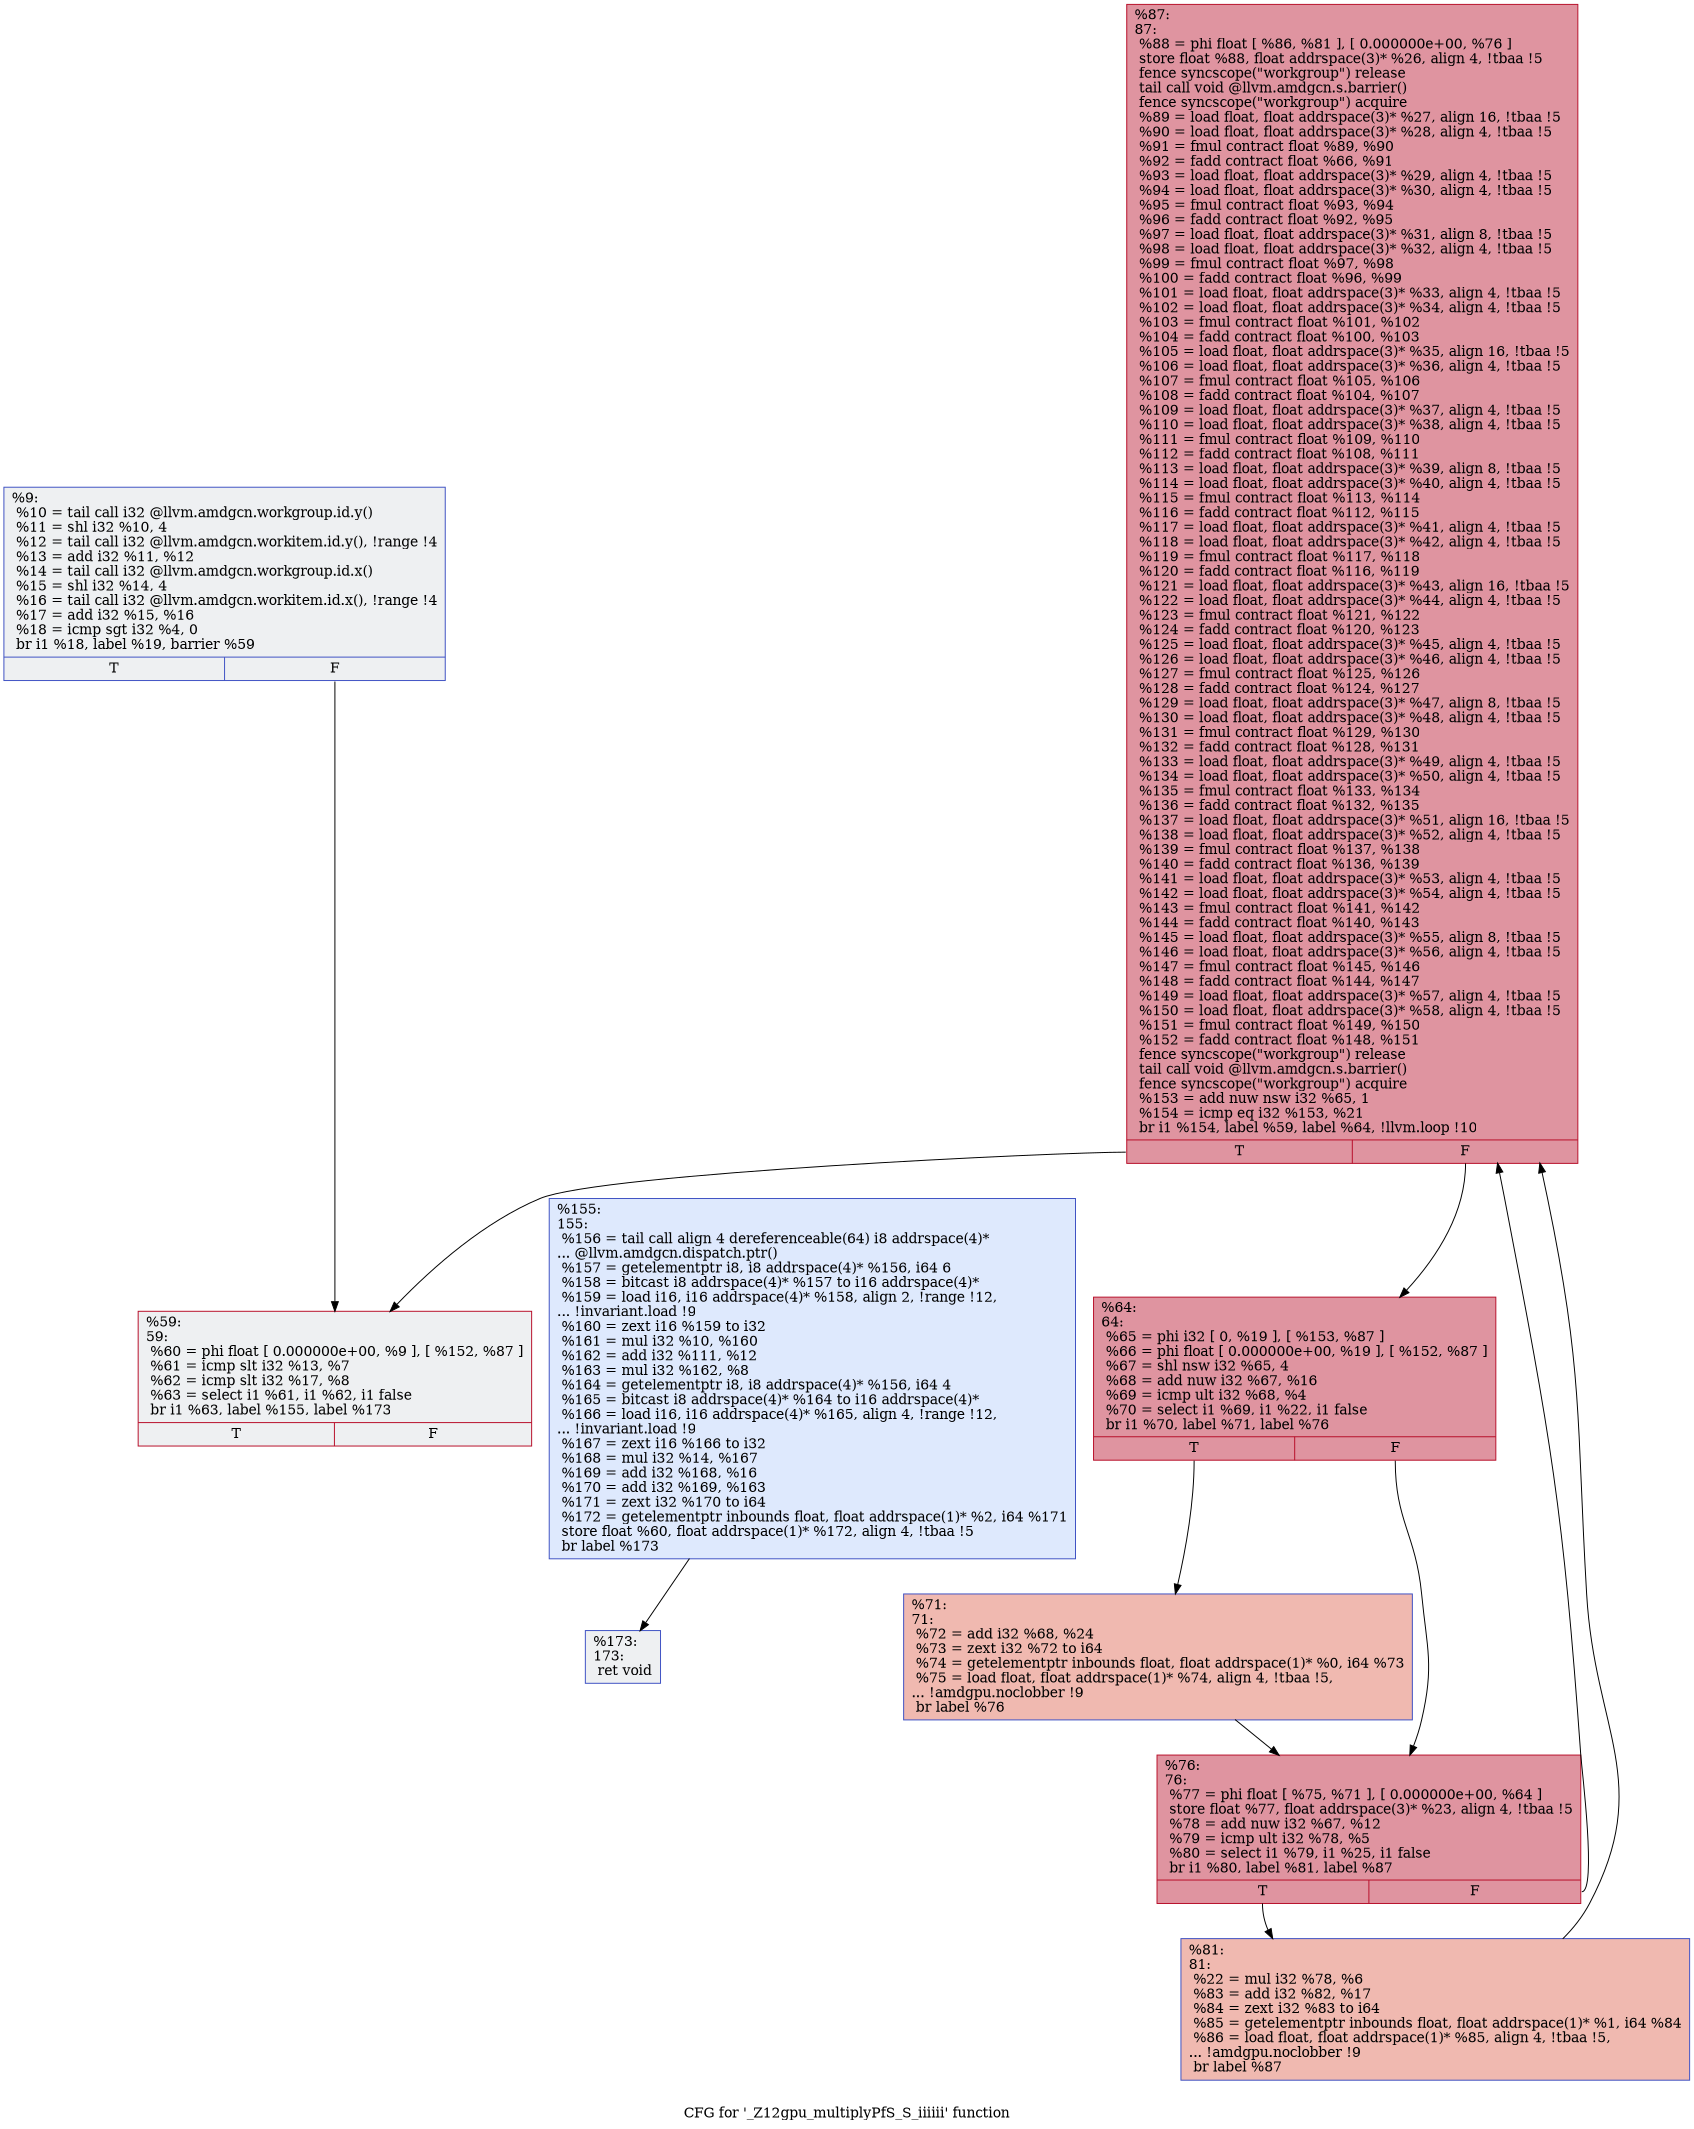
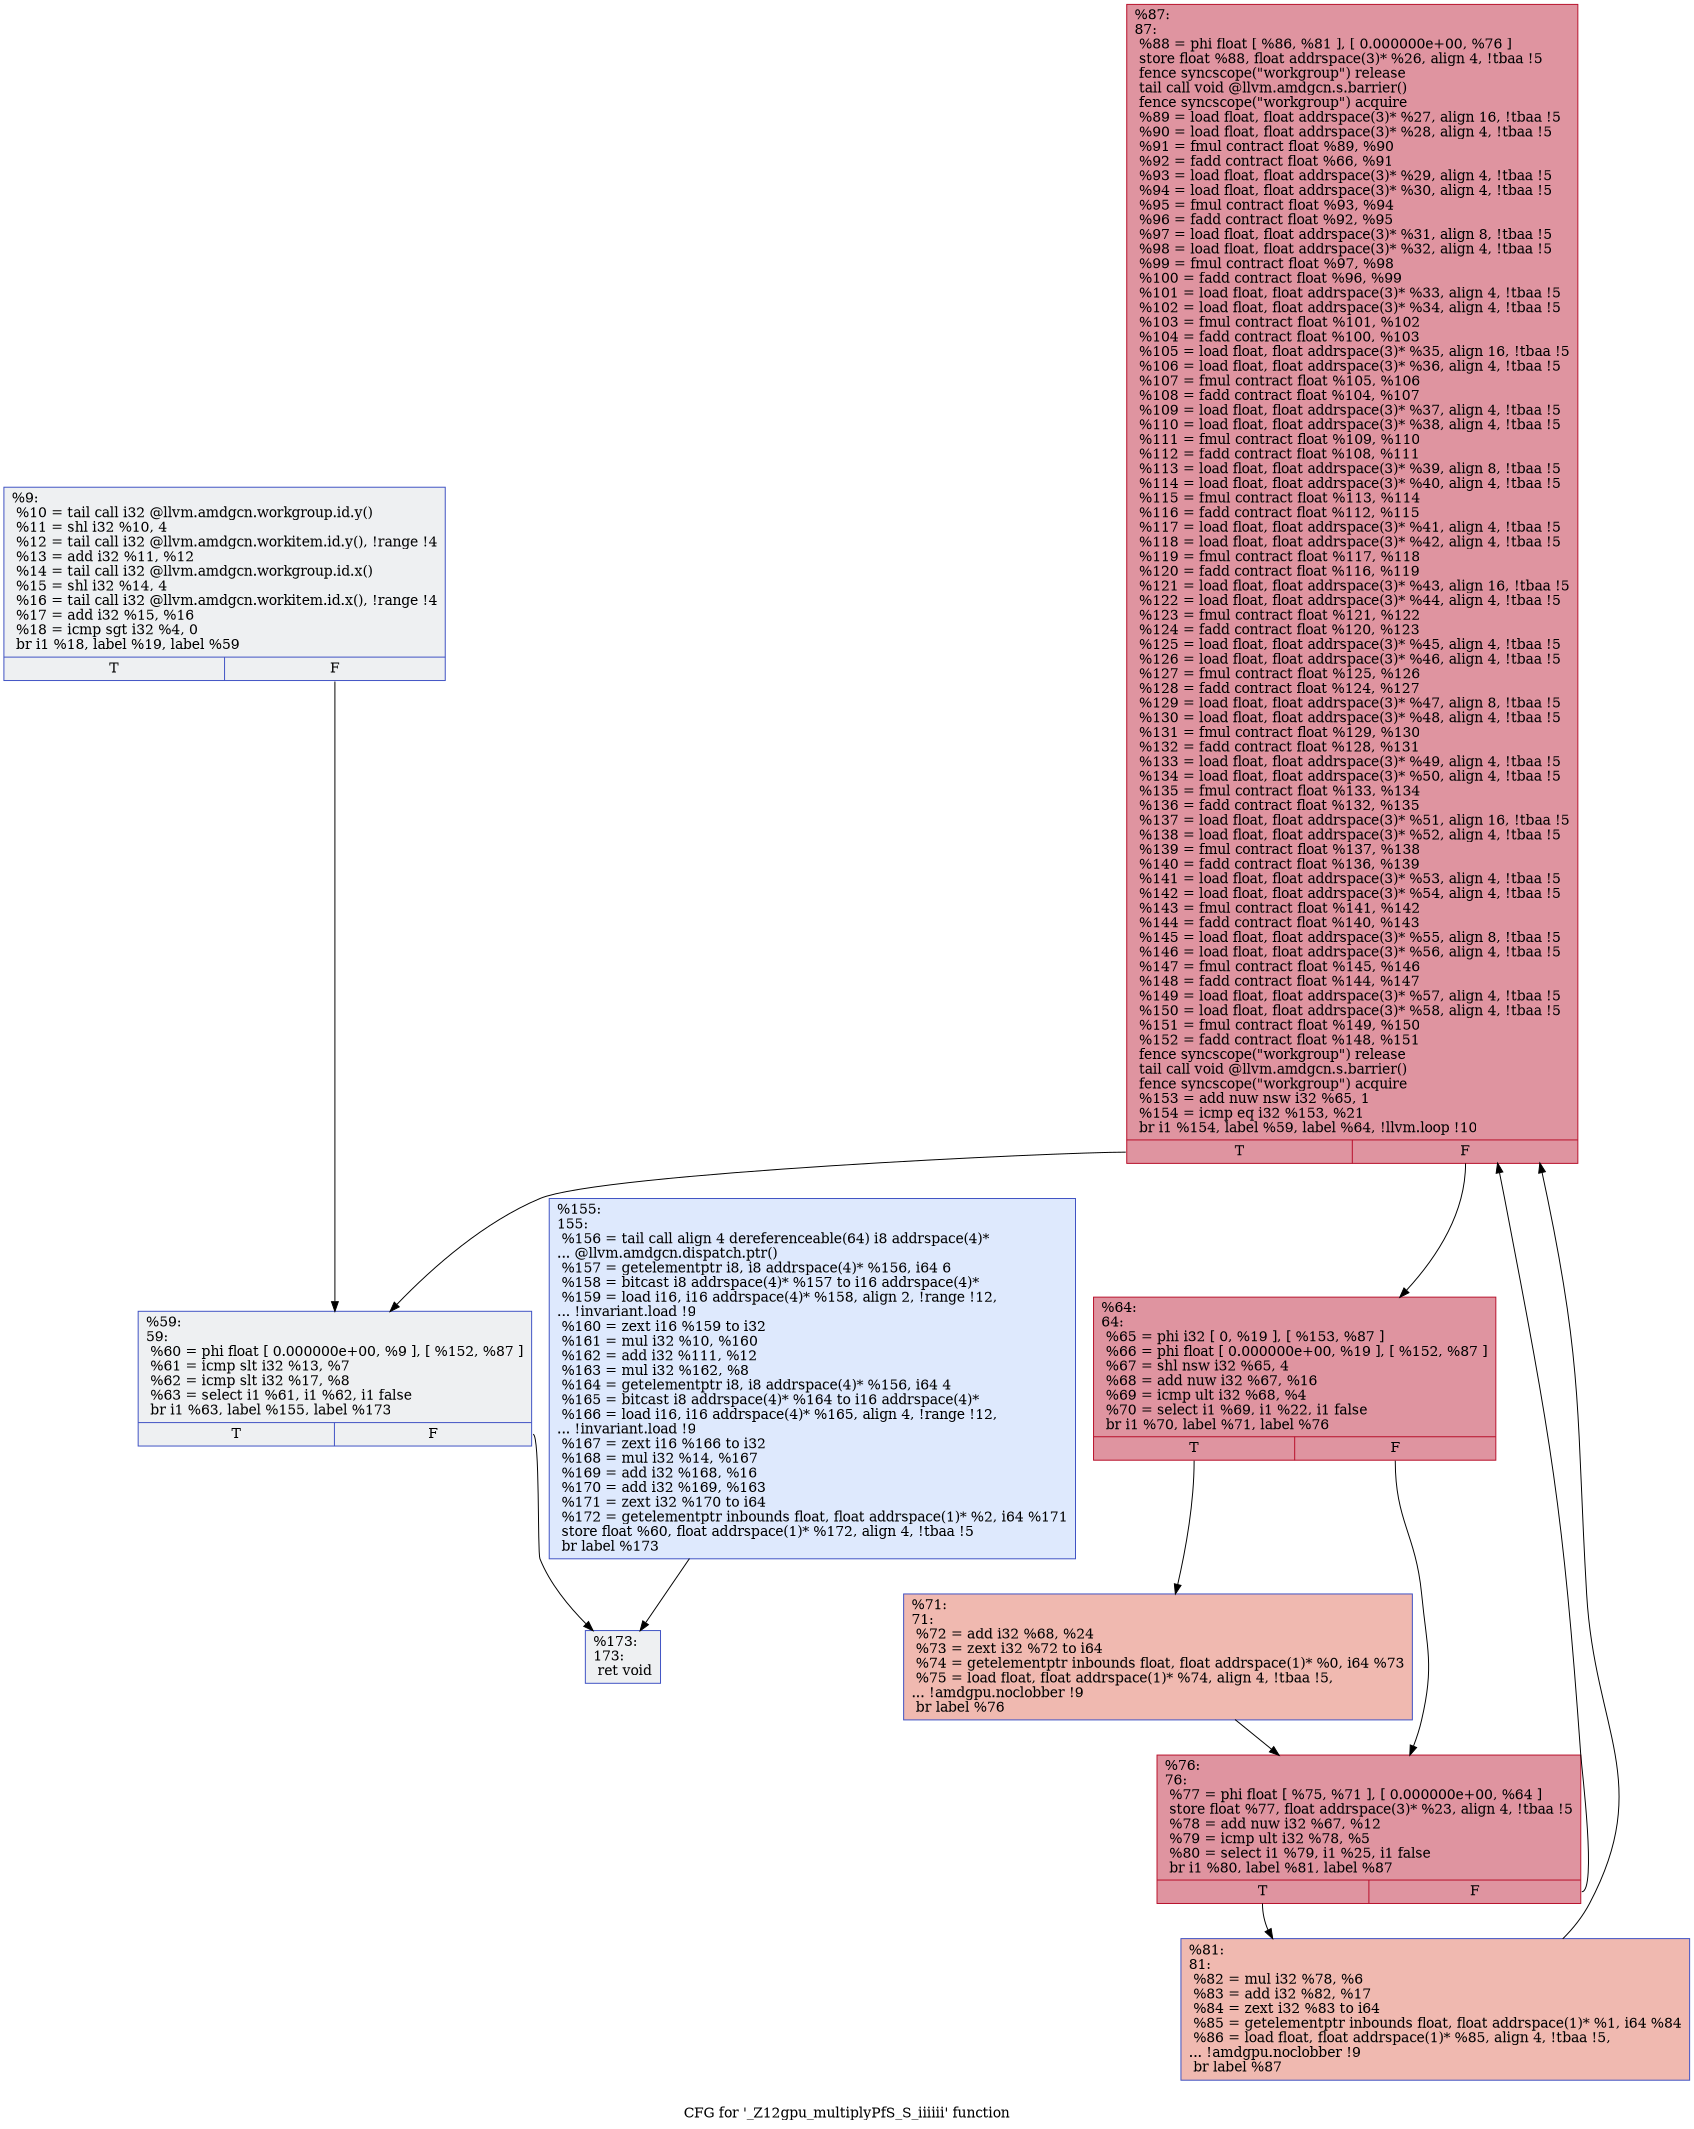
(134, 645) -> (126, 645)
(335, 1379) -> (335, 1379)
none -> (539, 1536)
(1276, 1980) -> (1276, 1980)
